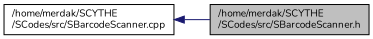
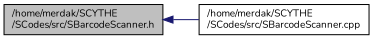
(197, 20) -> (186, 20)
